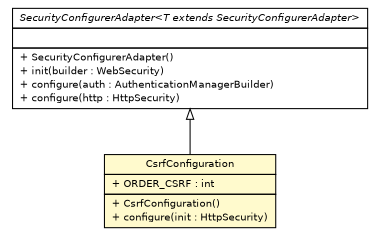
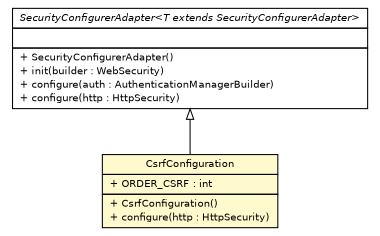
(190, 217) -> (190, 217)
